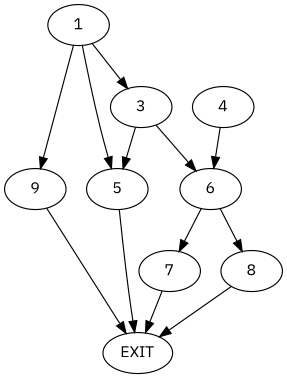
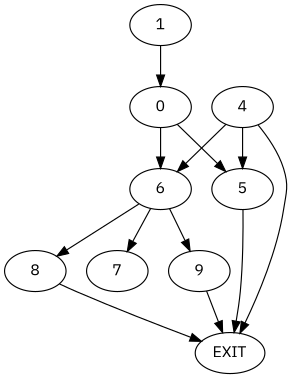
(58, 101) -> (177, 225)
(94, 102) -> (243, 142)
(141, 107) -> (161, 107)
(156, 306) -> (281, 223)
